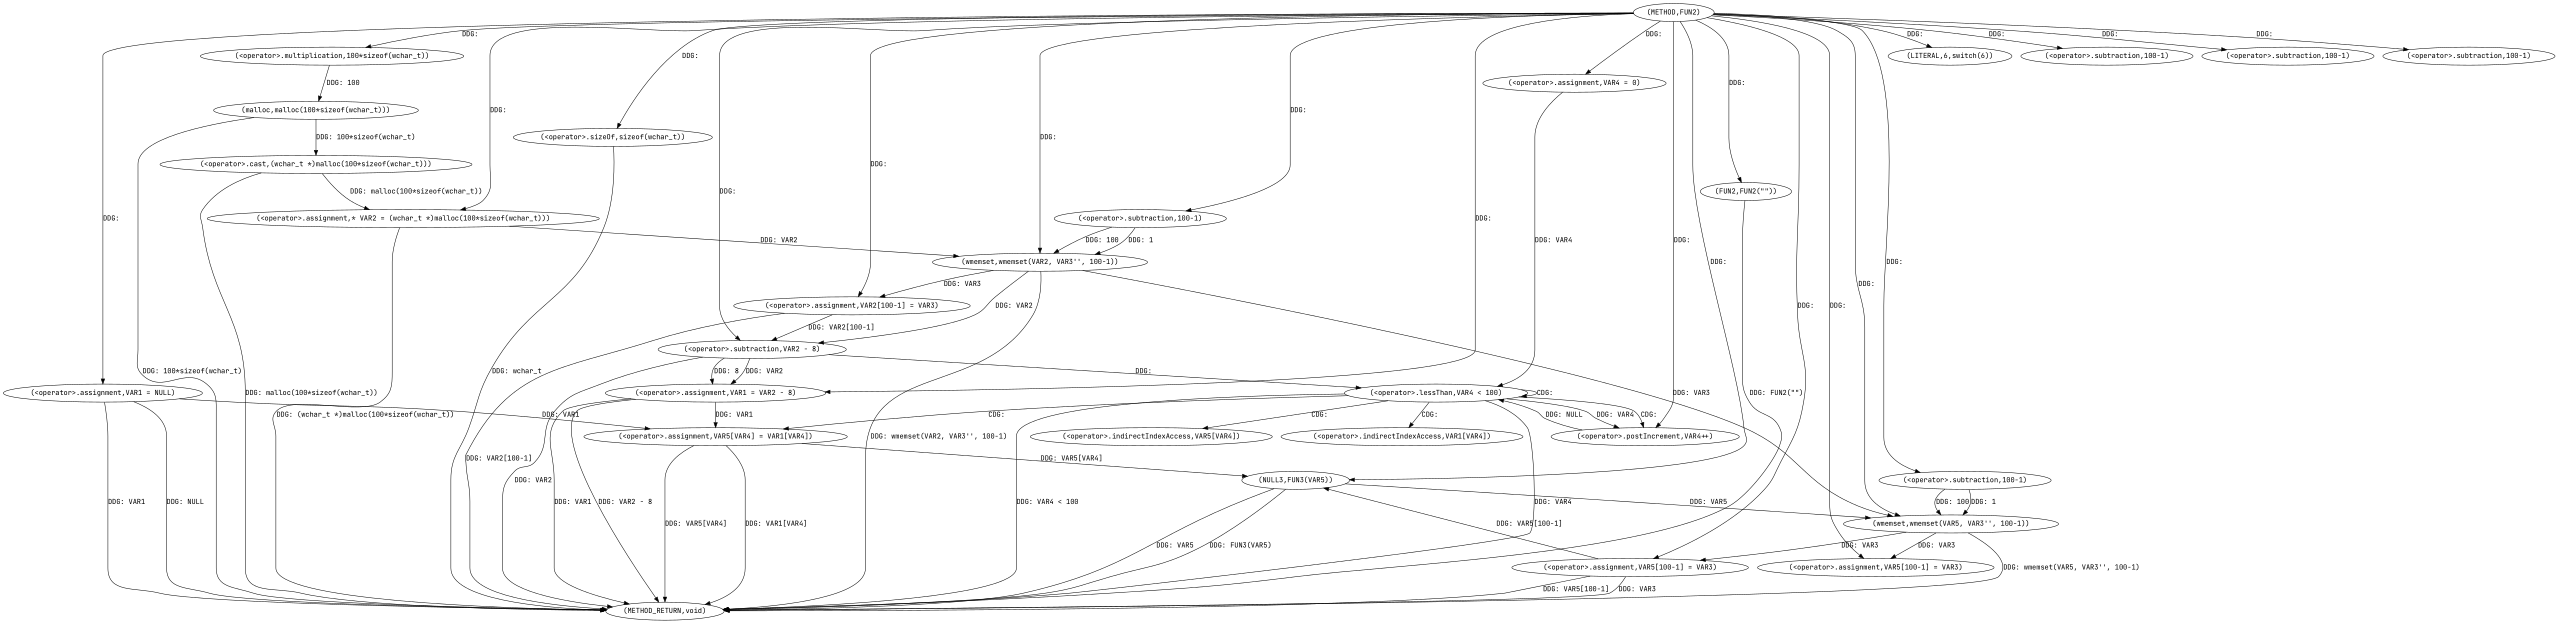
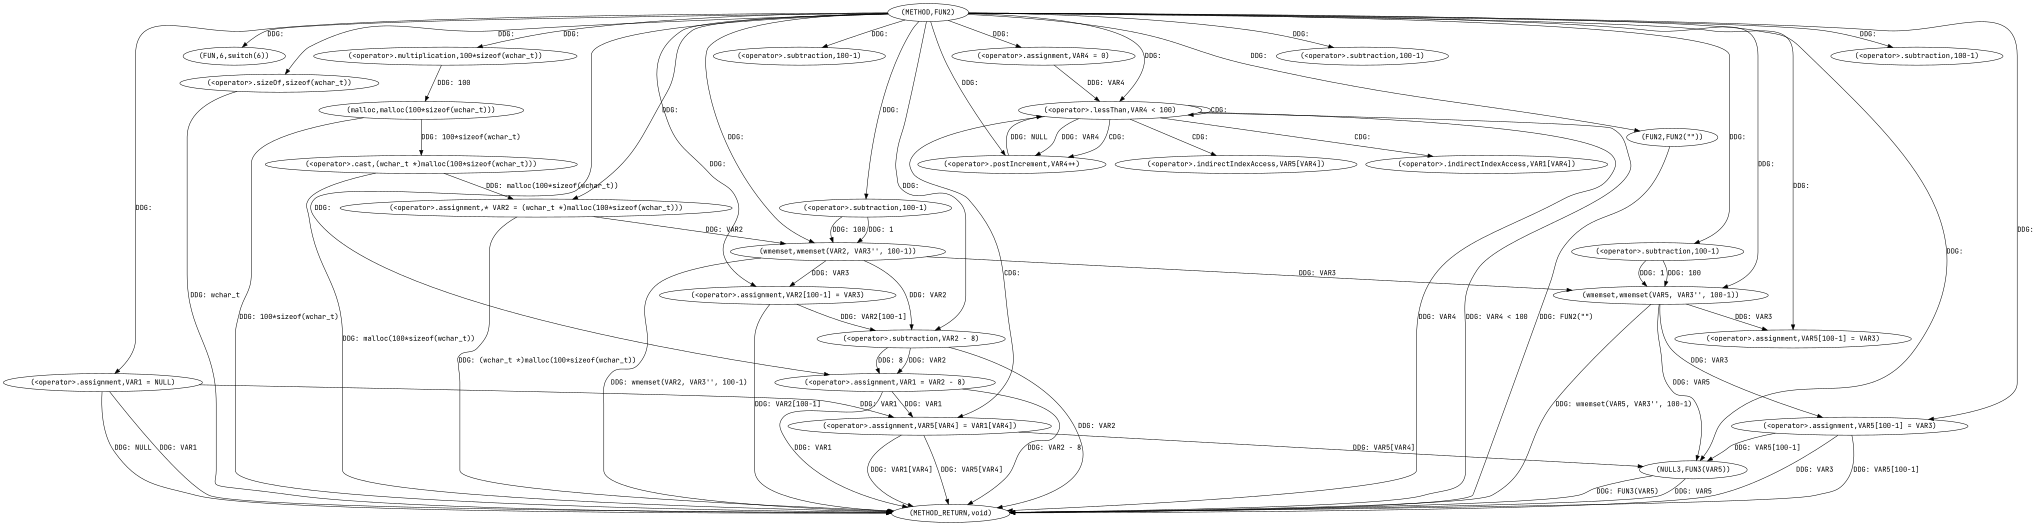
(1950, 56) -> (234, 56)
(1092, 371) -> (1114, 32)
(1605, 500) -> (1670, 388)
